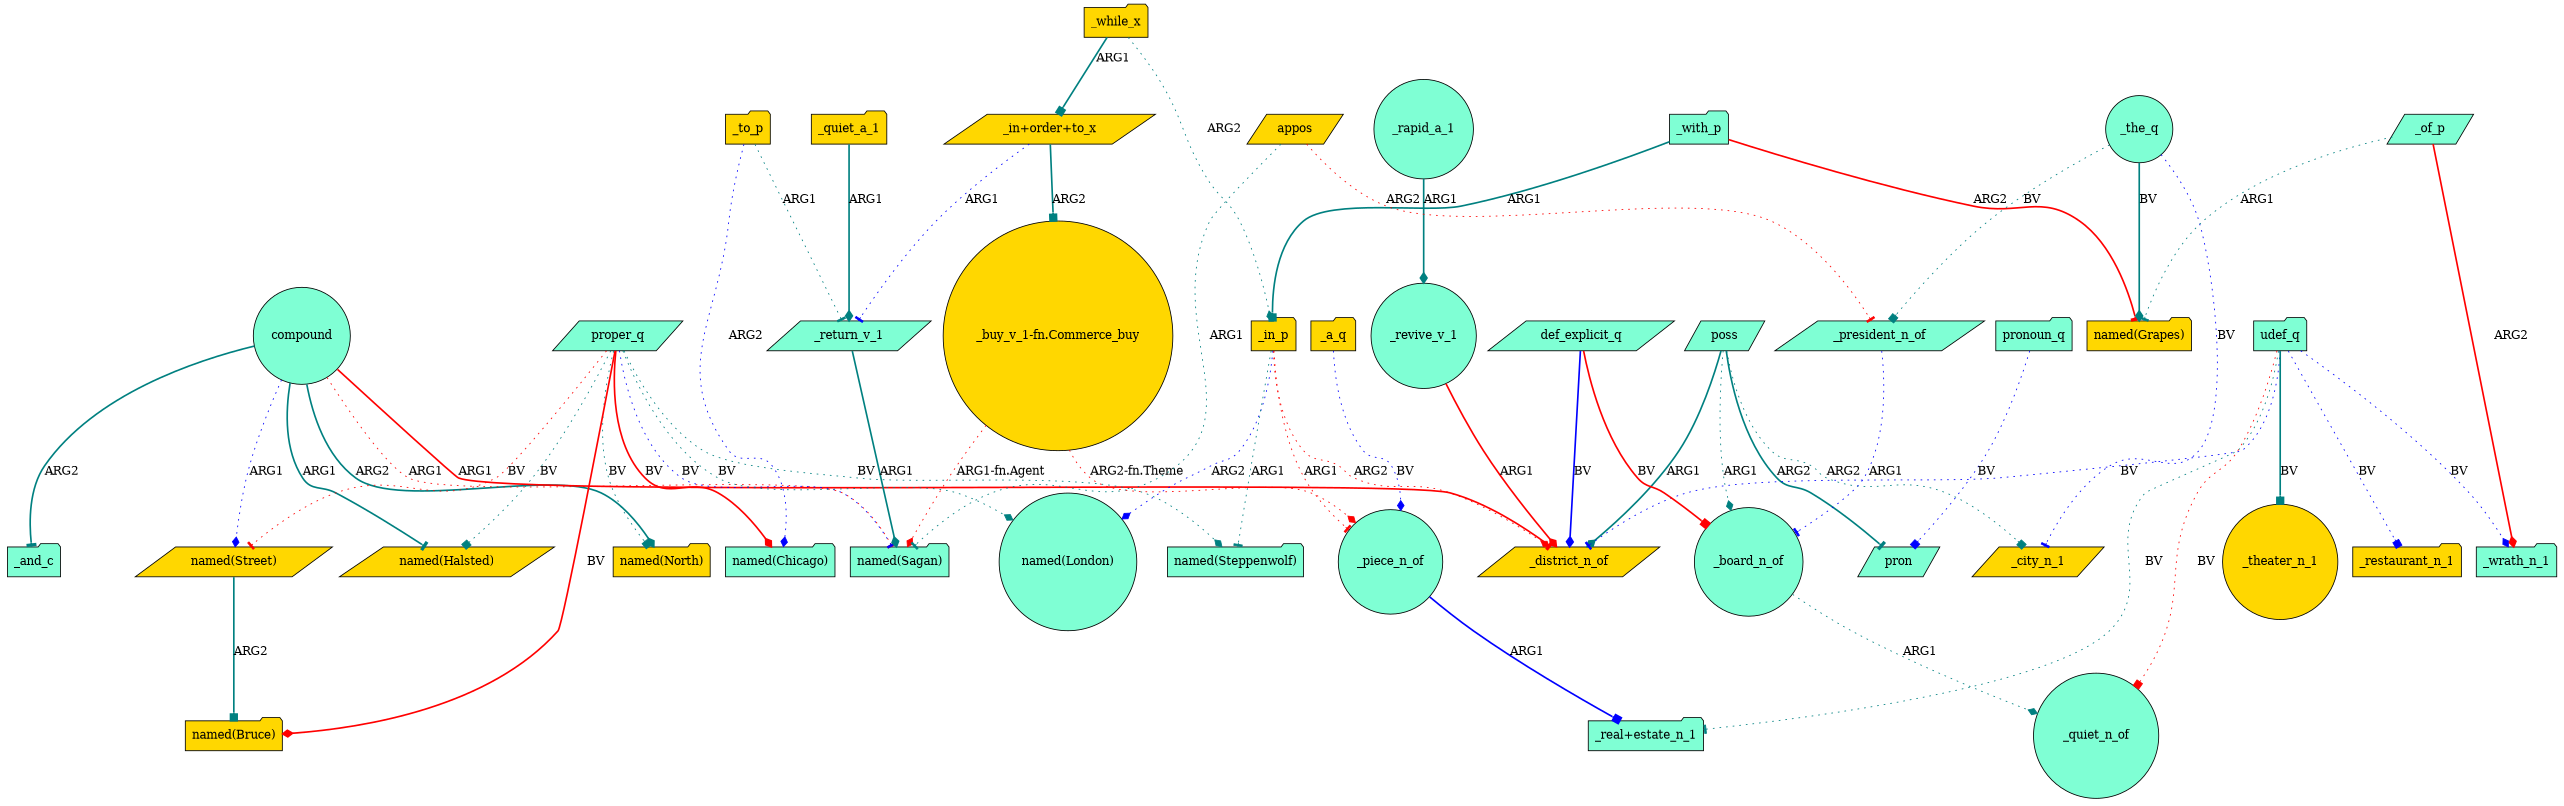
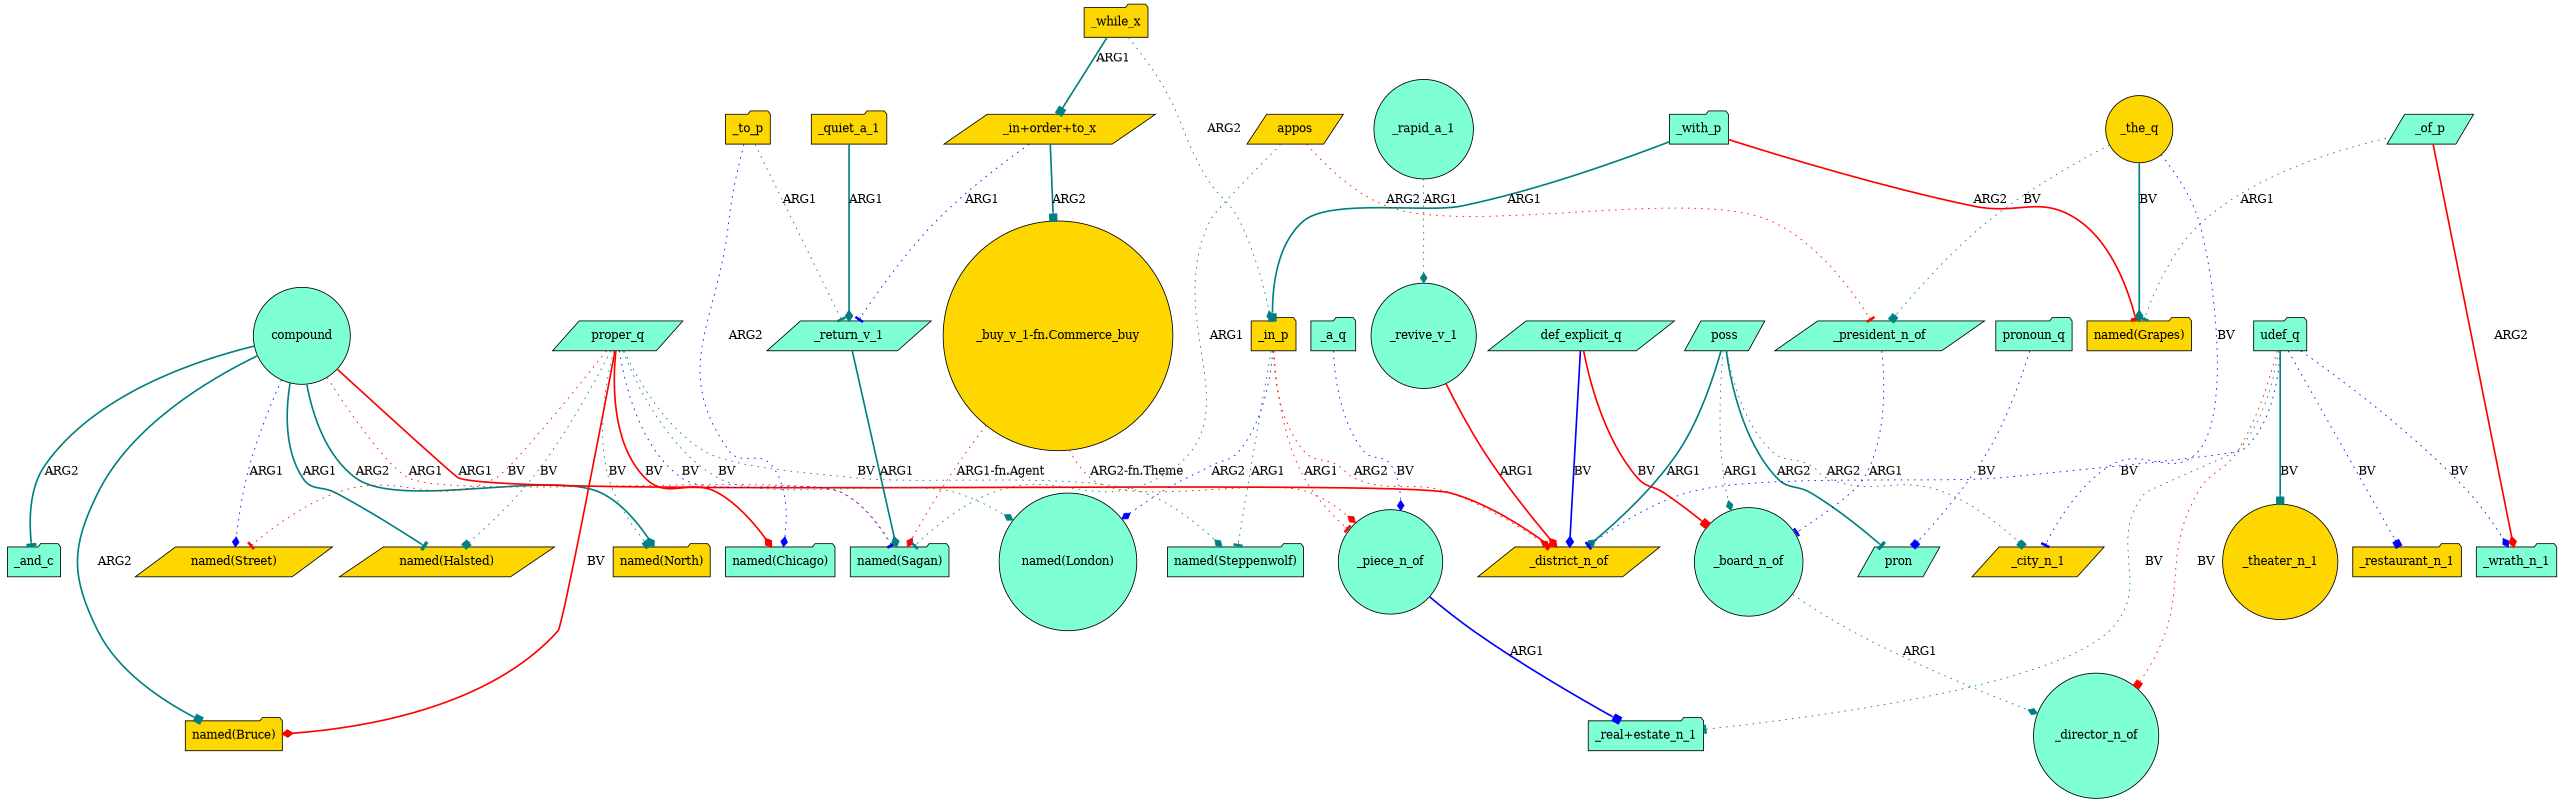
(2139, 129) -> (2139, 129)
(1424, 226) -> (1424, 226)
(1333, 336) -> (1333, 336)
(234, 645) -> (86, 521)
(2096, 736) -> (2096, 736)
